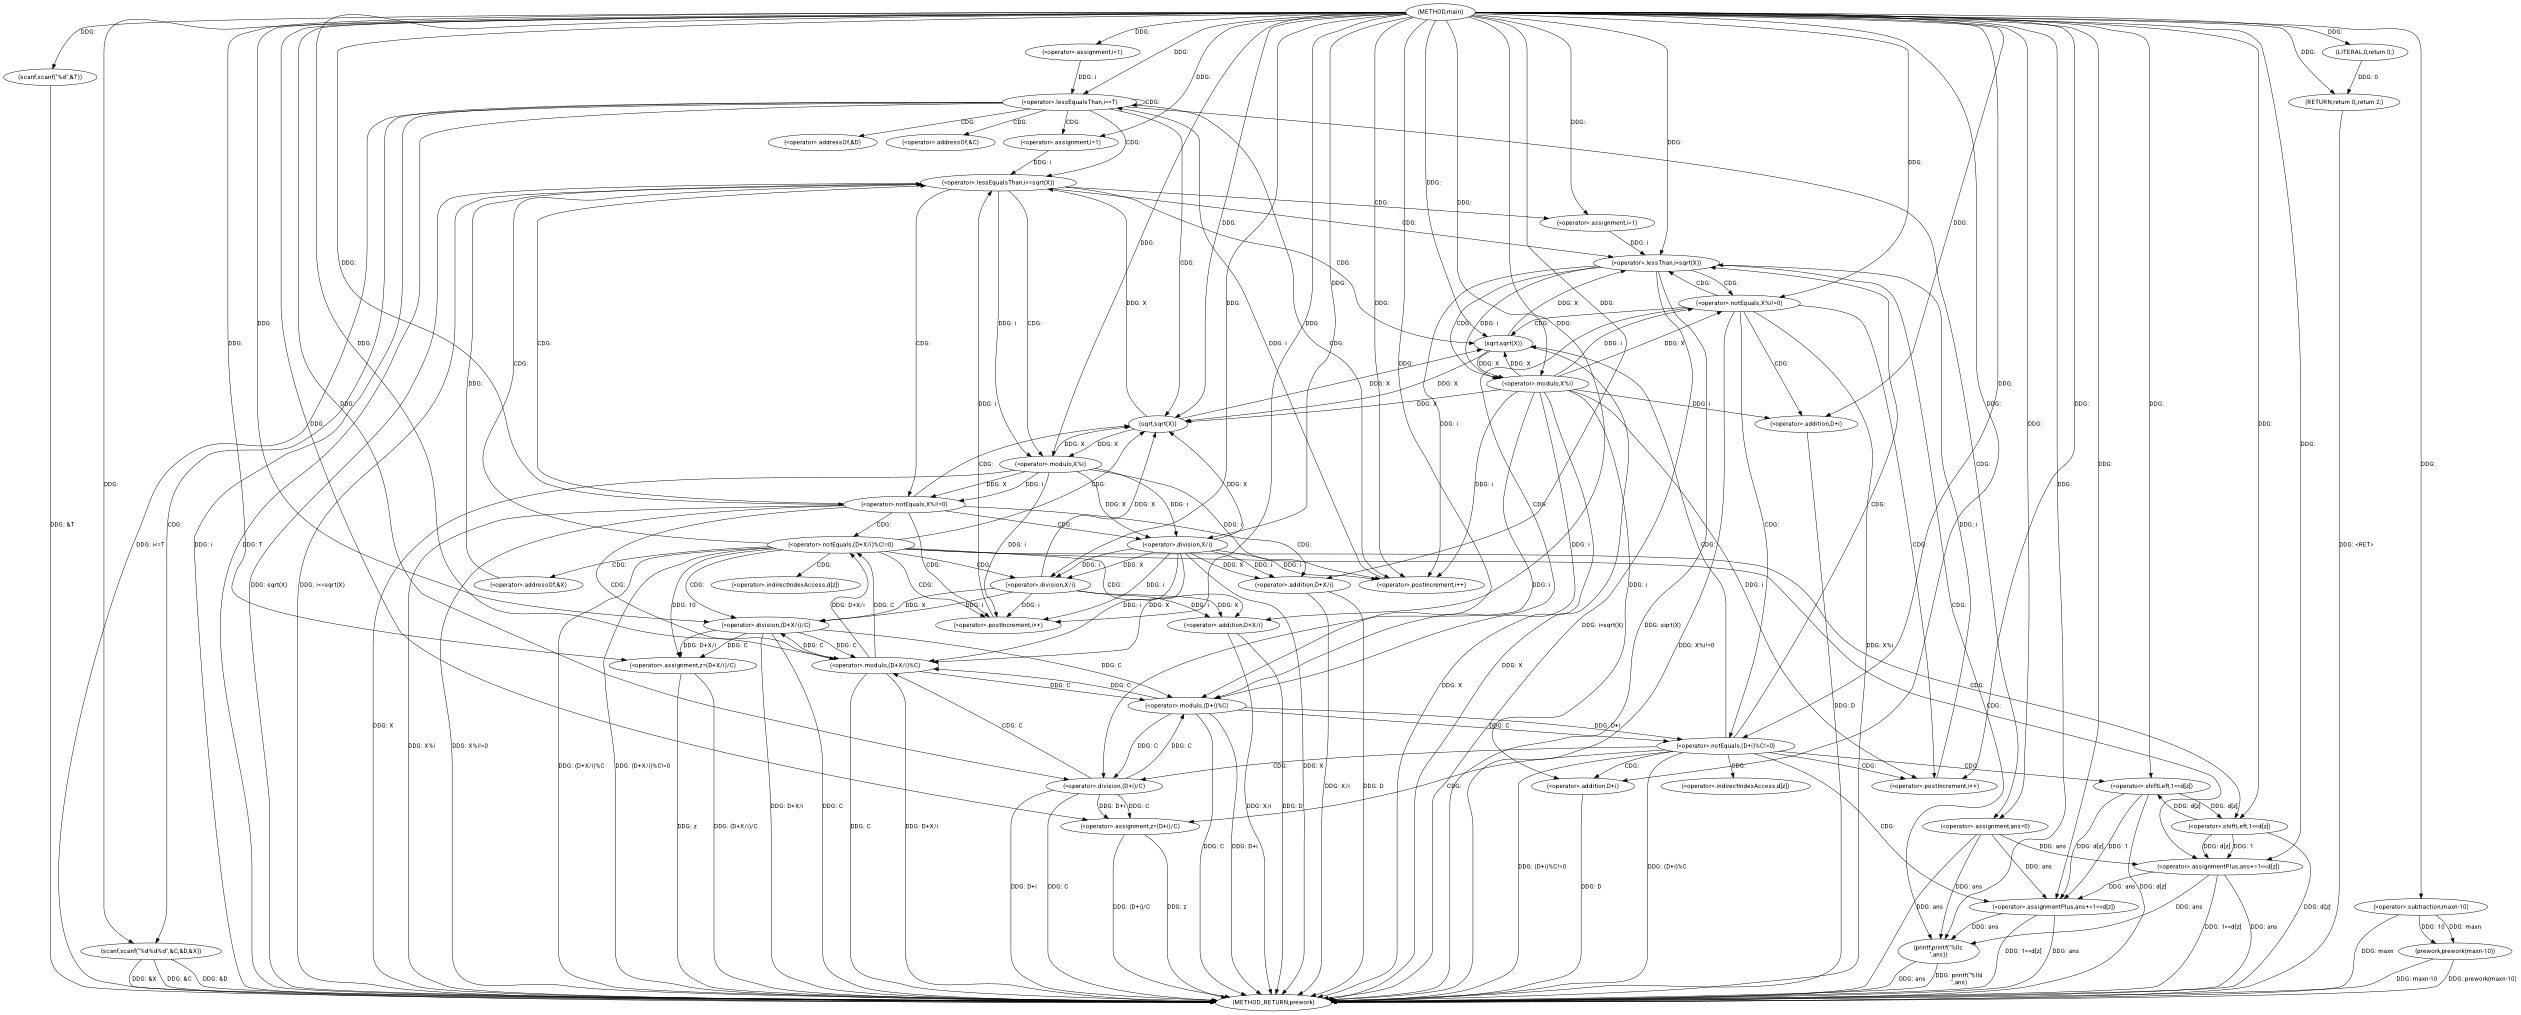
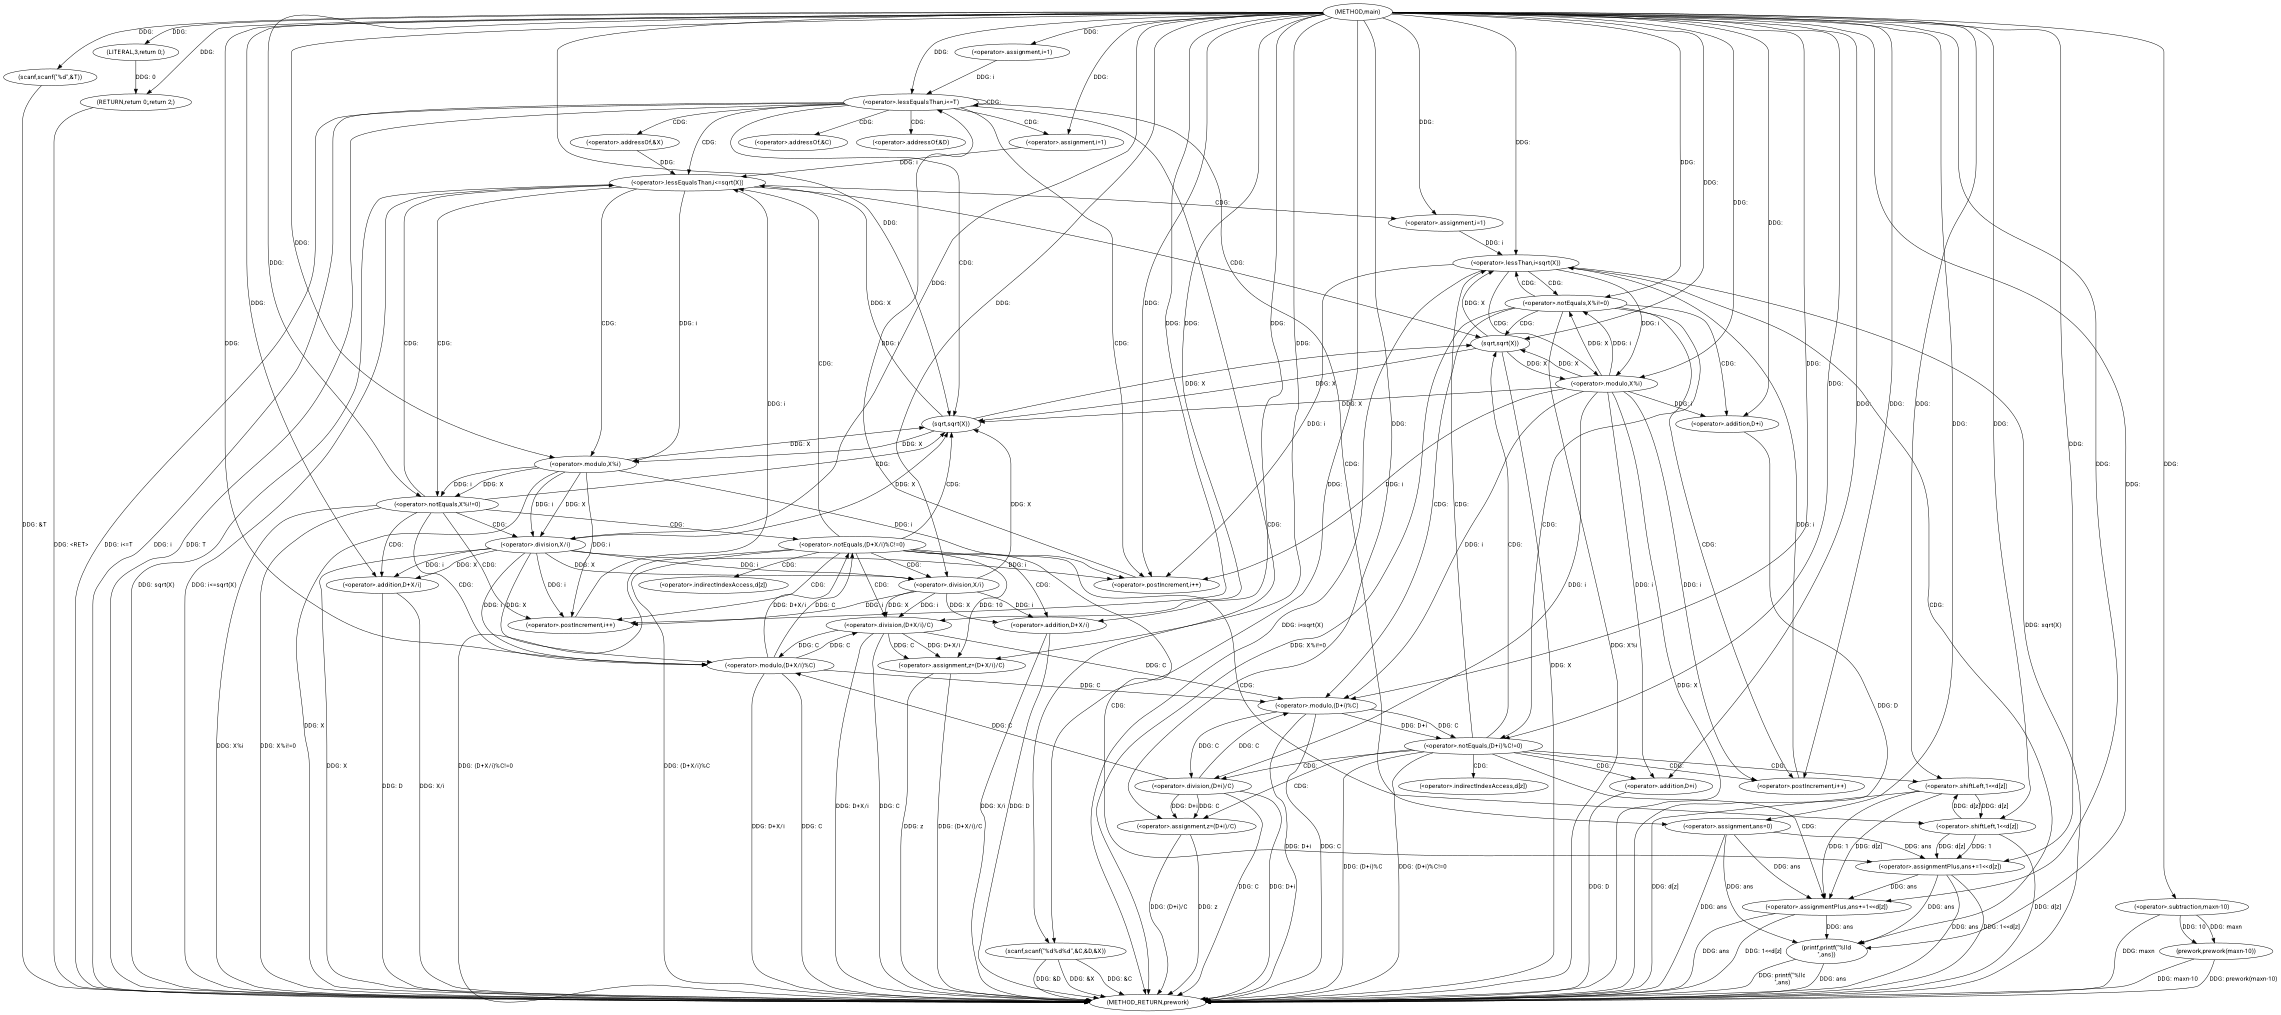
(2365, 52) -> (136, 52)
(299, 115) -> none
(1316, 220) -> none
(645, 557) -> (737, 110)
(1049, 679) -> none
(1013, 726) -> (1002, 726)
